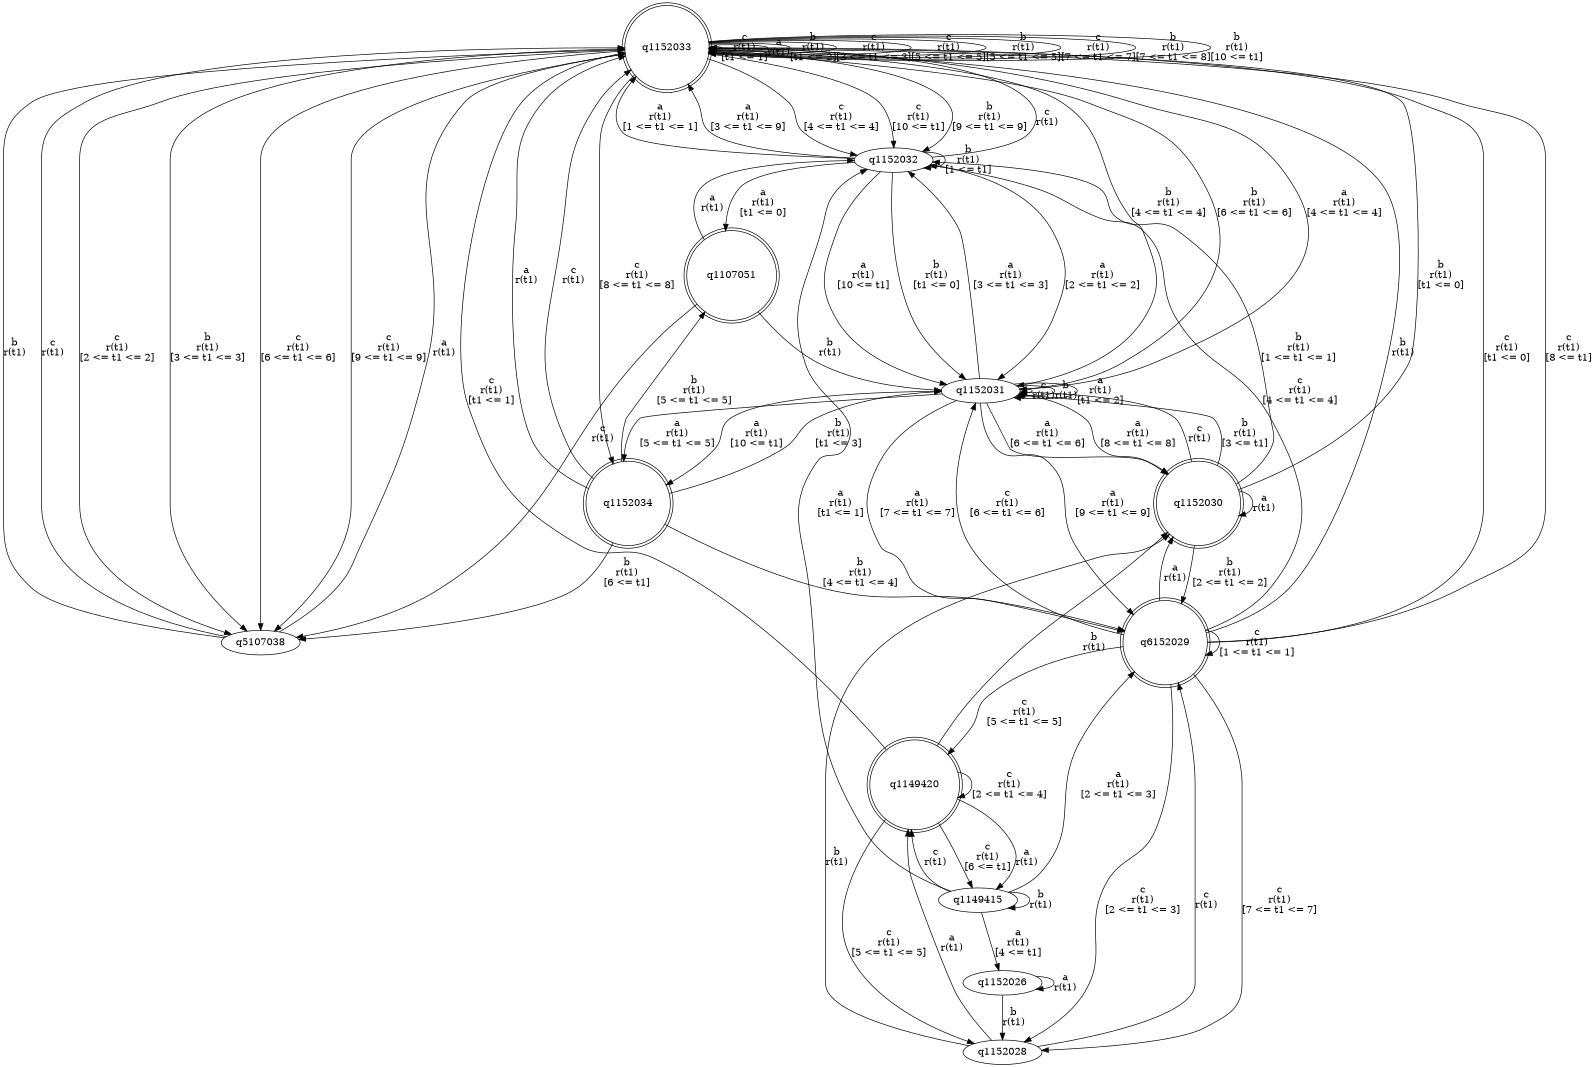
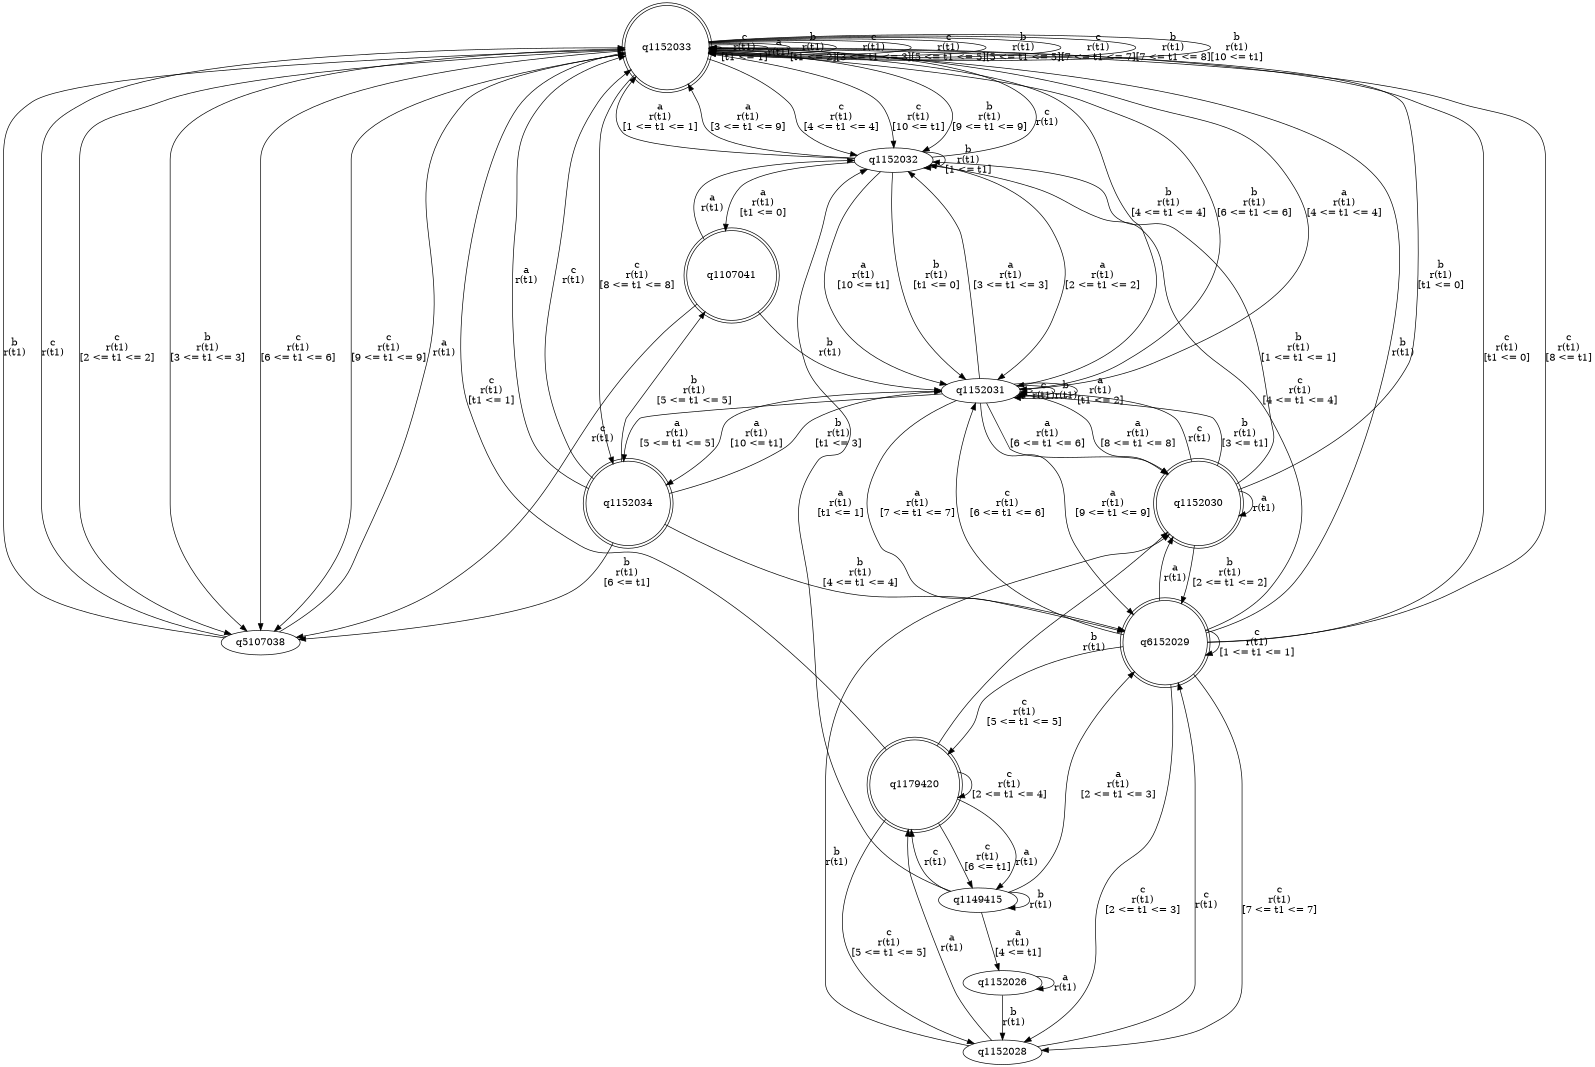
(732, 275) -> (732, 275)
(915, 785) -> (915, 785)
